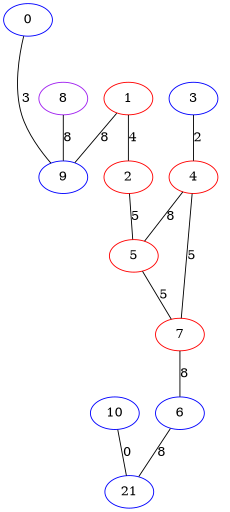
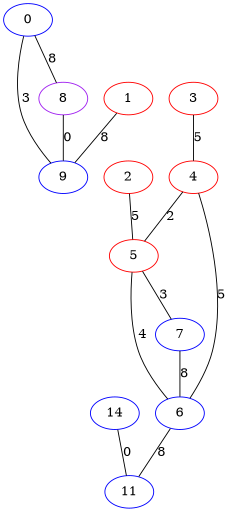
none -> (46, 59)
(193, 99) -> (193, 99)
(68, 138) -> (68, 138)
(128, 138) -> none
(198, 138) -> (198, 138)
(171, 217) -> (171, 217)
(187, 256) -> (217, 298)
(164, 295) -> (164, 295)
(180, 335) -> (180, 335)
none -> (135, 340)
(115, 413) -> (115, 413)
(129, 492) -> (129, 492)
